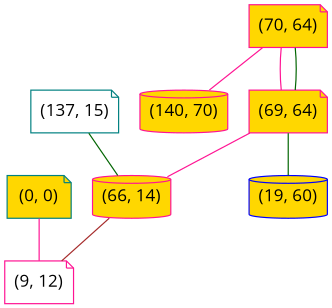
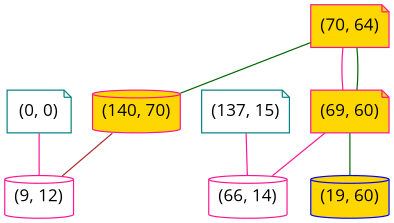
(236, 69) -> (246, 68)
(288, 111) -> (350, 111)
(103, 154) -> (247, 154)
(39, 197) -> (39, 111)
(132, 197) -> (248, 197)
(85, 240) -> (87, 155)
(39, 282) -> (39, 197)
